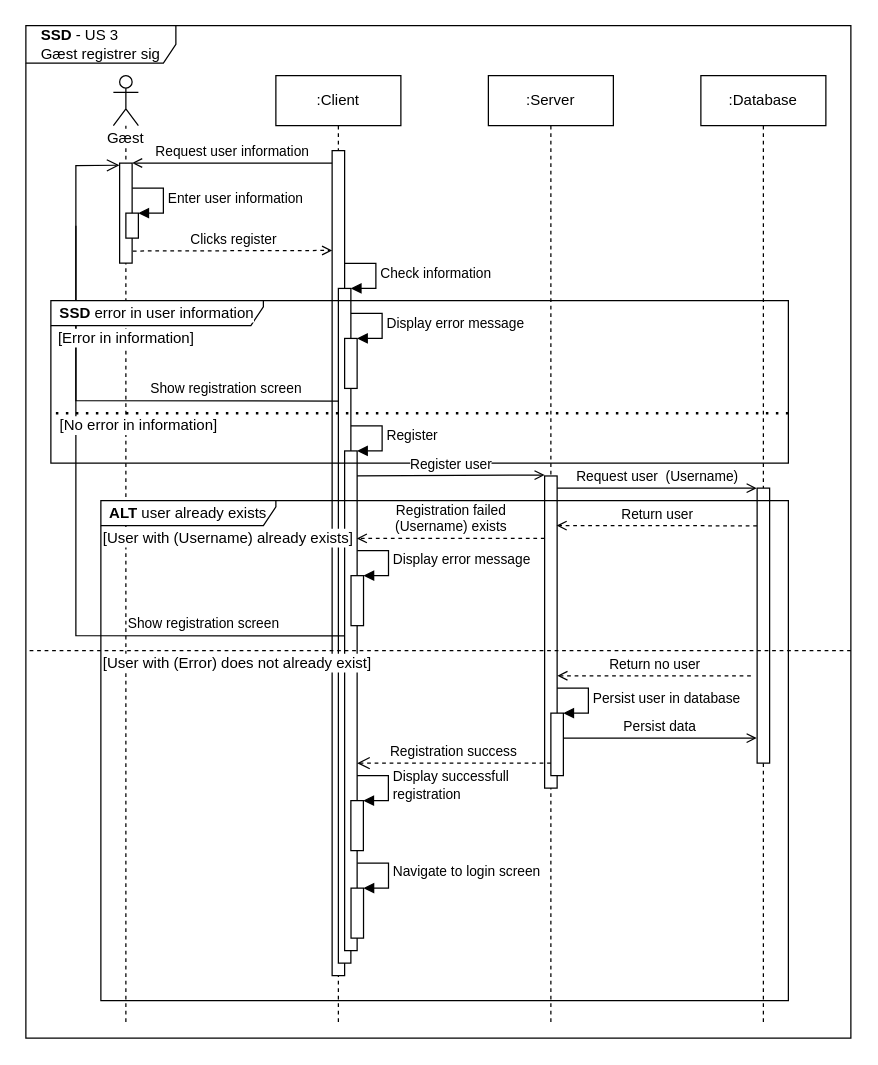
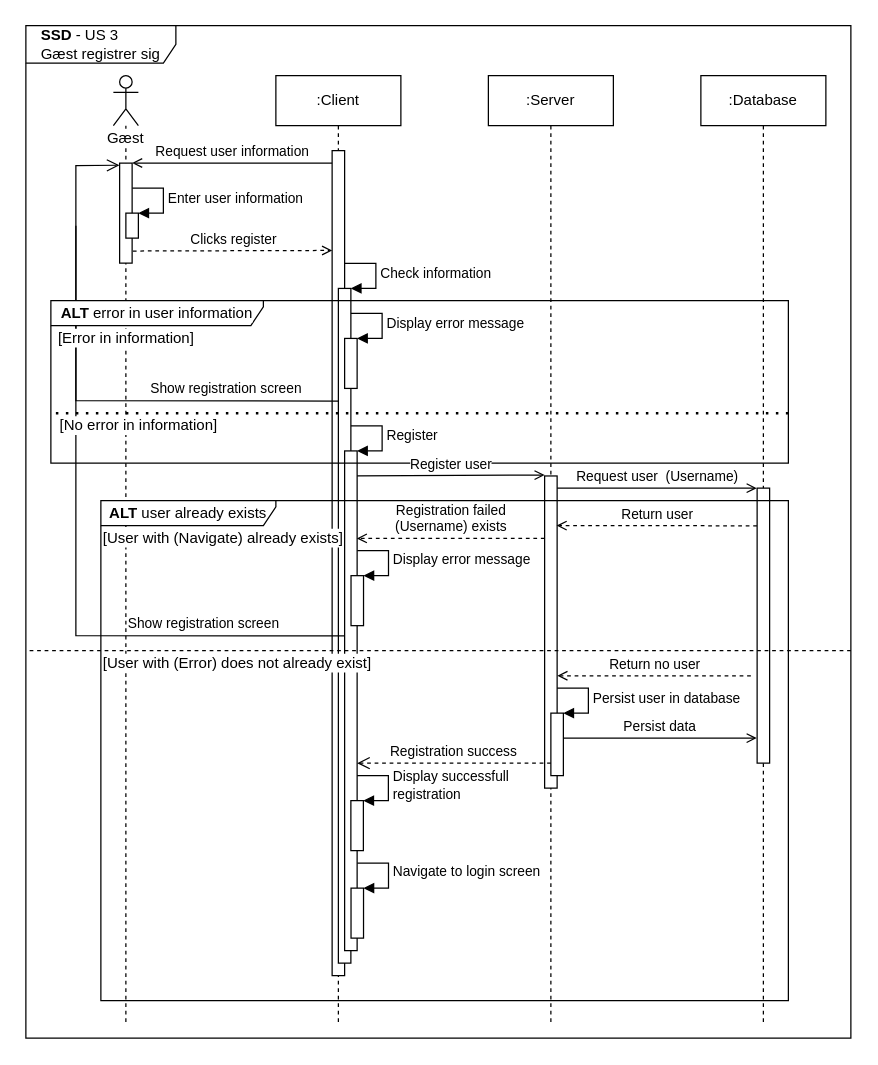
(157, 313) -> (157, 313)
(245, 538) -> (243, 538)
